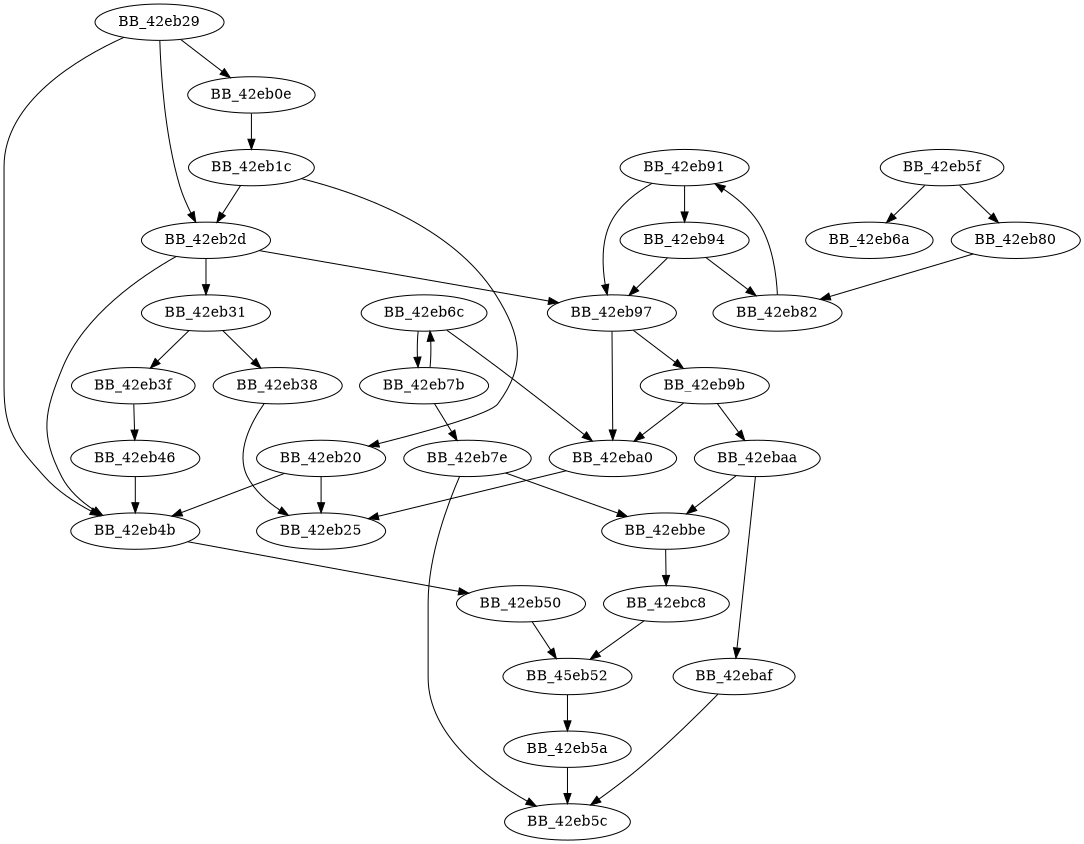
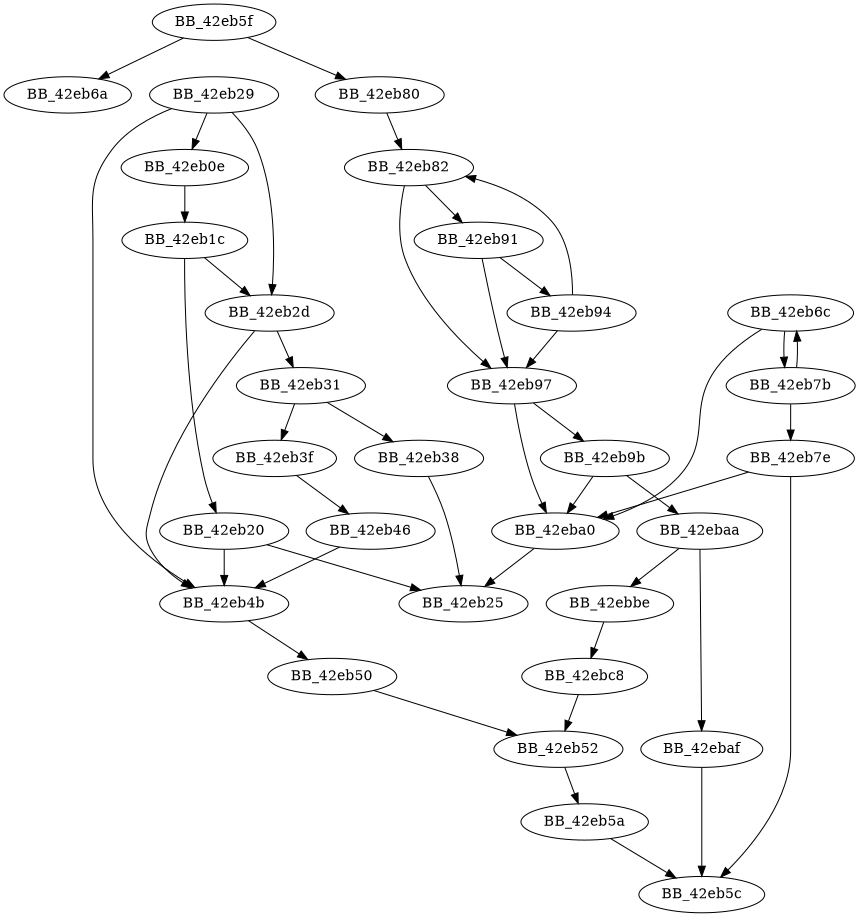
(404, 276) -> (417, 284)
(562, 493) -> (678, 493)
(567, 677) -> (558, 749)
